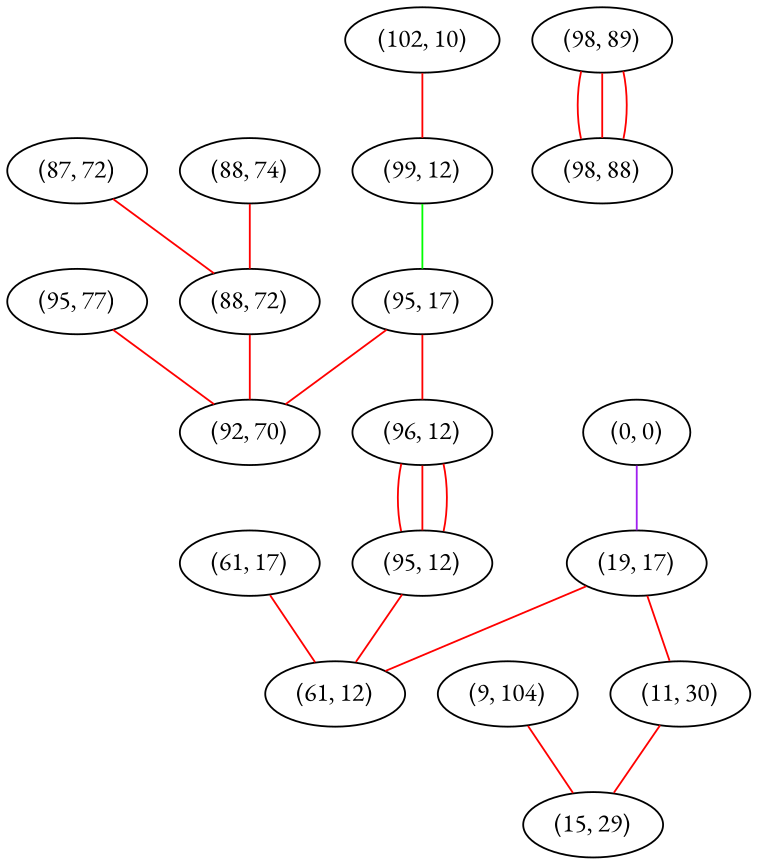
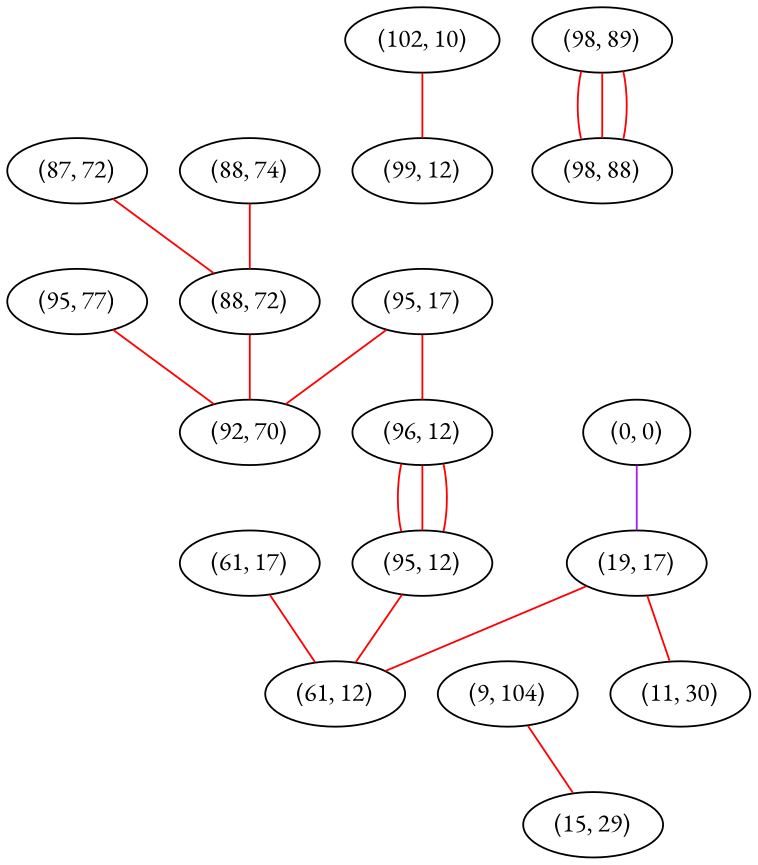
(422, 236) -> none
(637, 759) -> none
